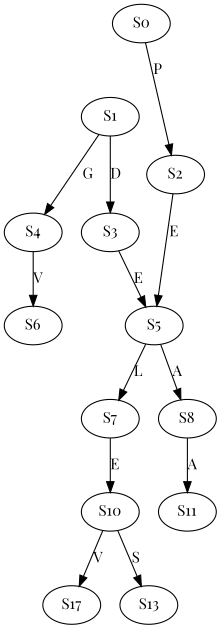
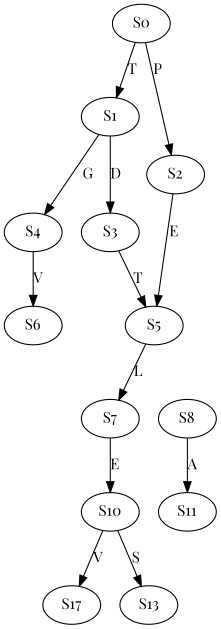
none -> (128, 65)
(139, 279) -> (139, 279)
(169, 367) -> none
